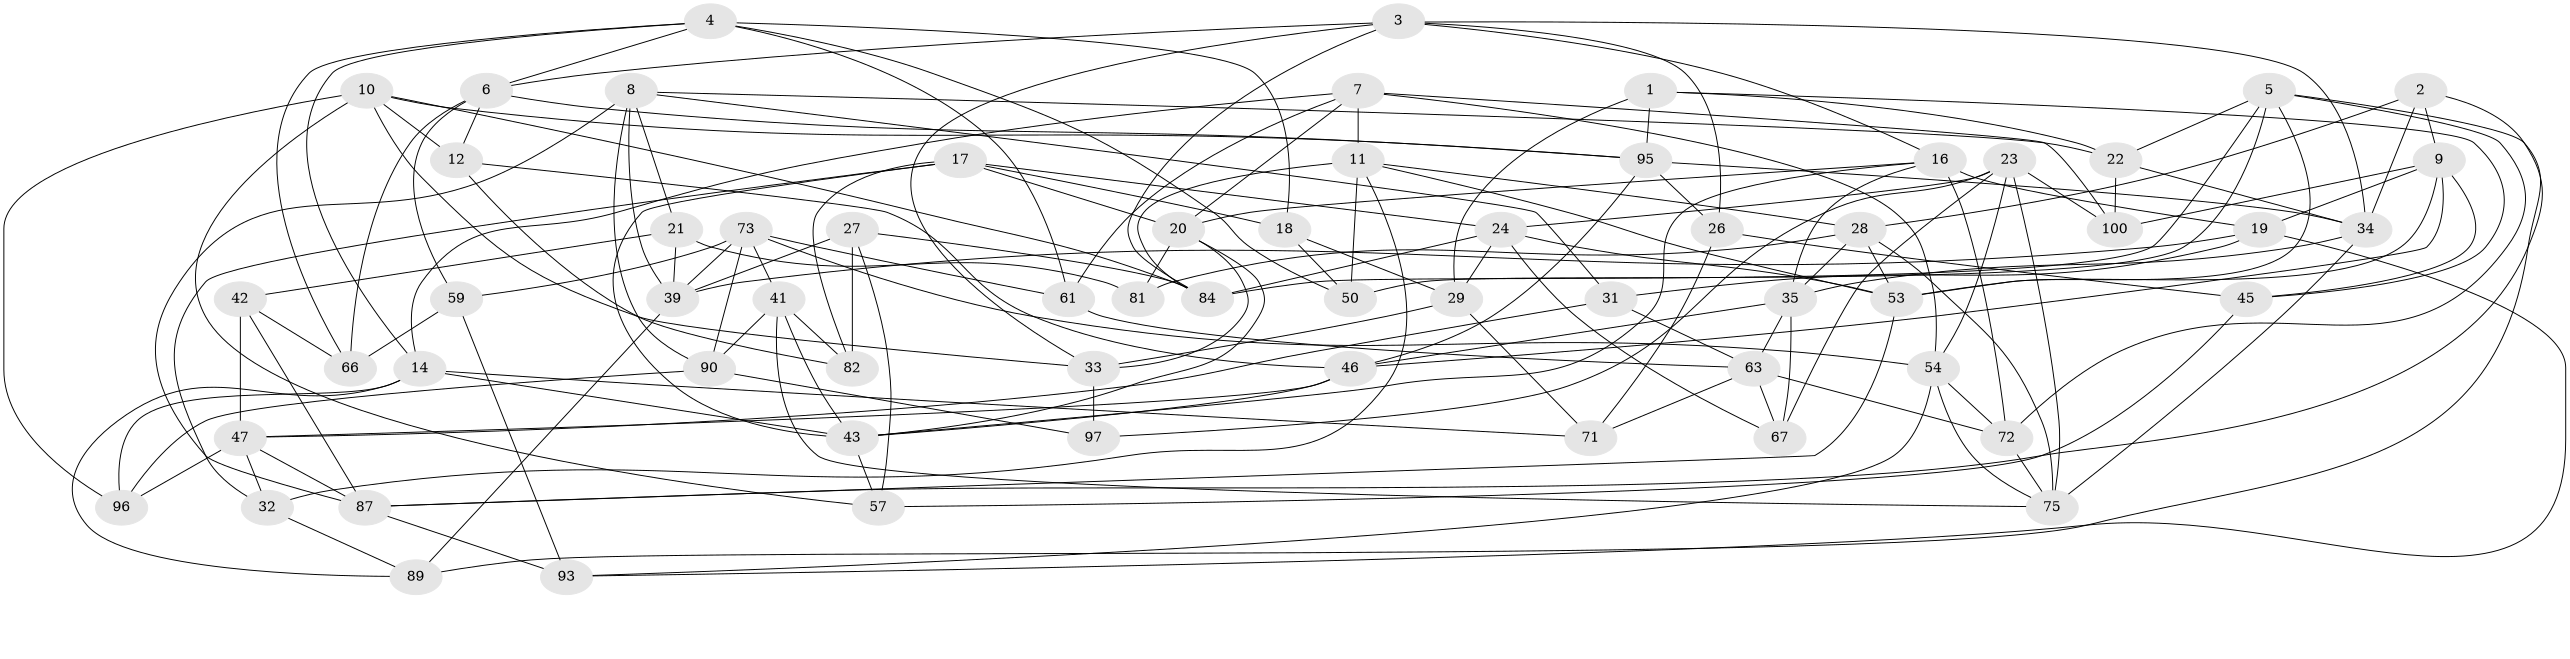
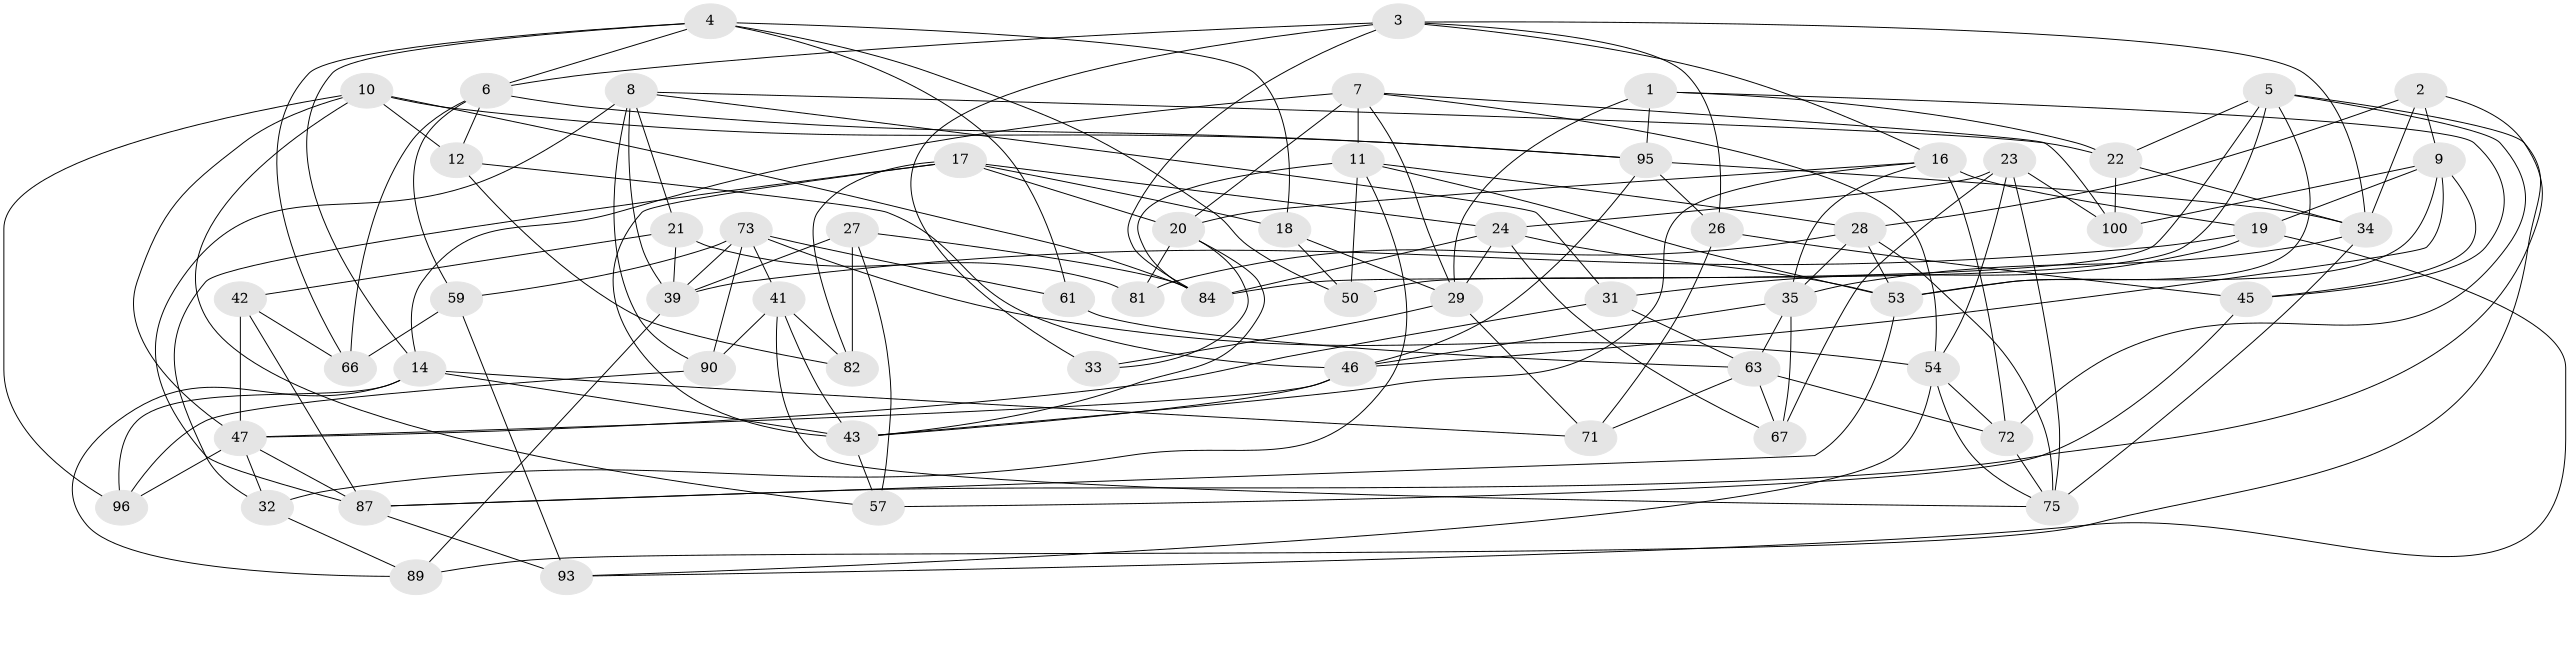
(1190, 169) -> (1411, 183)
(681, 325) -> (158, 231)
(1094, 438) -> none
